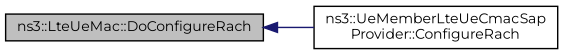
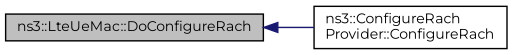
(436, 27) -> (411, 27)
